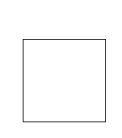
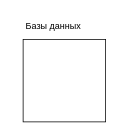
none -> (53, 27)
